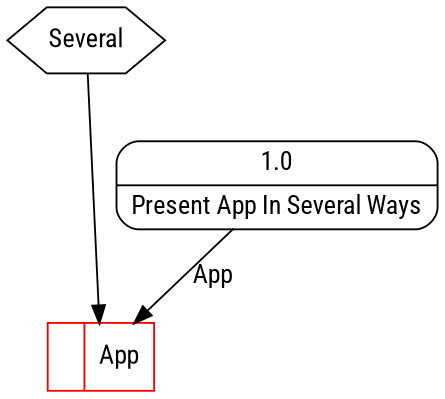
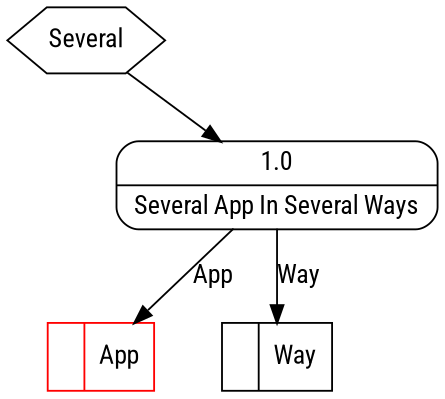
(93, 190) -> (166, 102)
(277, 206) -> (277, 206)
none -> (277, 357)
